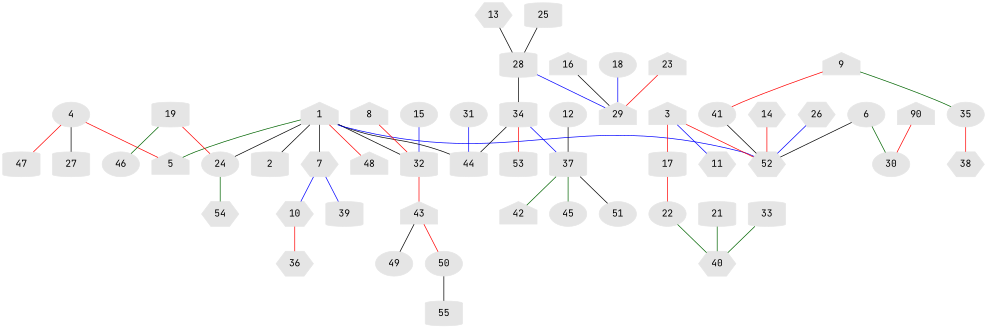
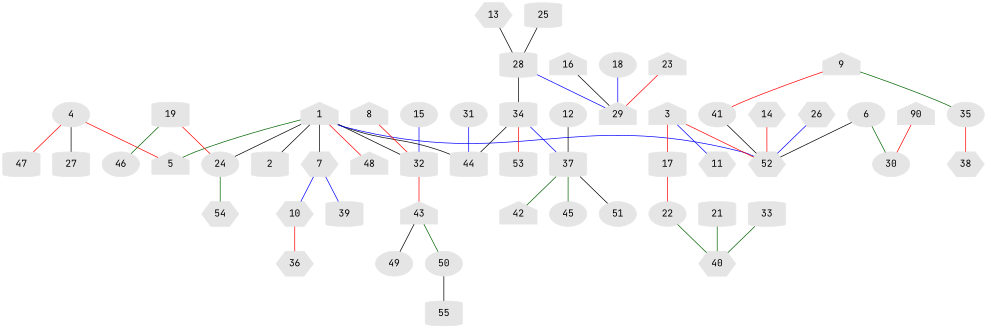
(431, 238) -> (431, 238)
